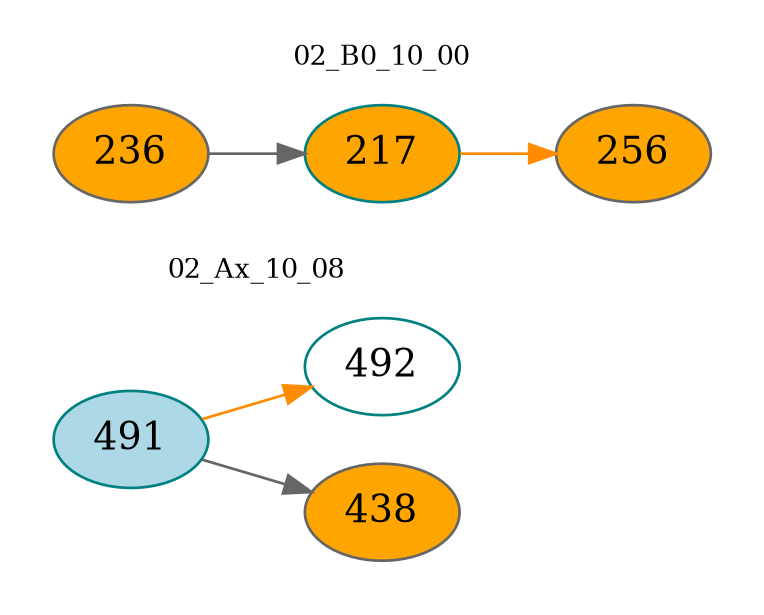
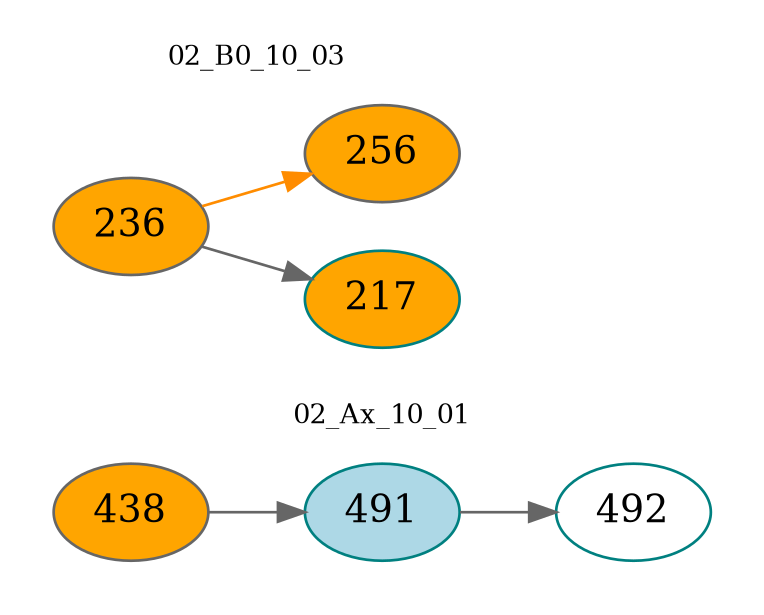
(382, 58) -> (257, 58)
(494, 154) -> (243, 194)
(257, 271) -> (382, 417)
(243, 407) -> (494, 512)
(243, 472) -> (243, 512)
